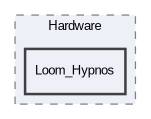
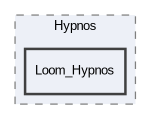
(75, 27) -> (75, 27)
